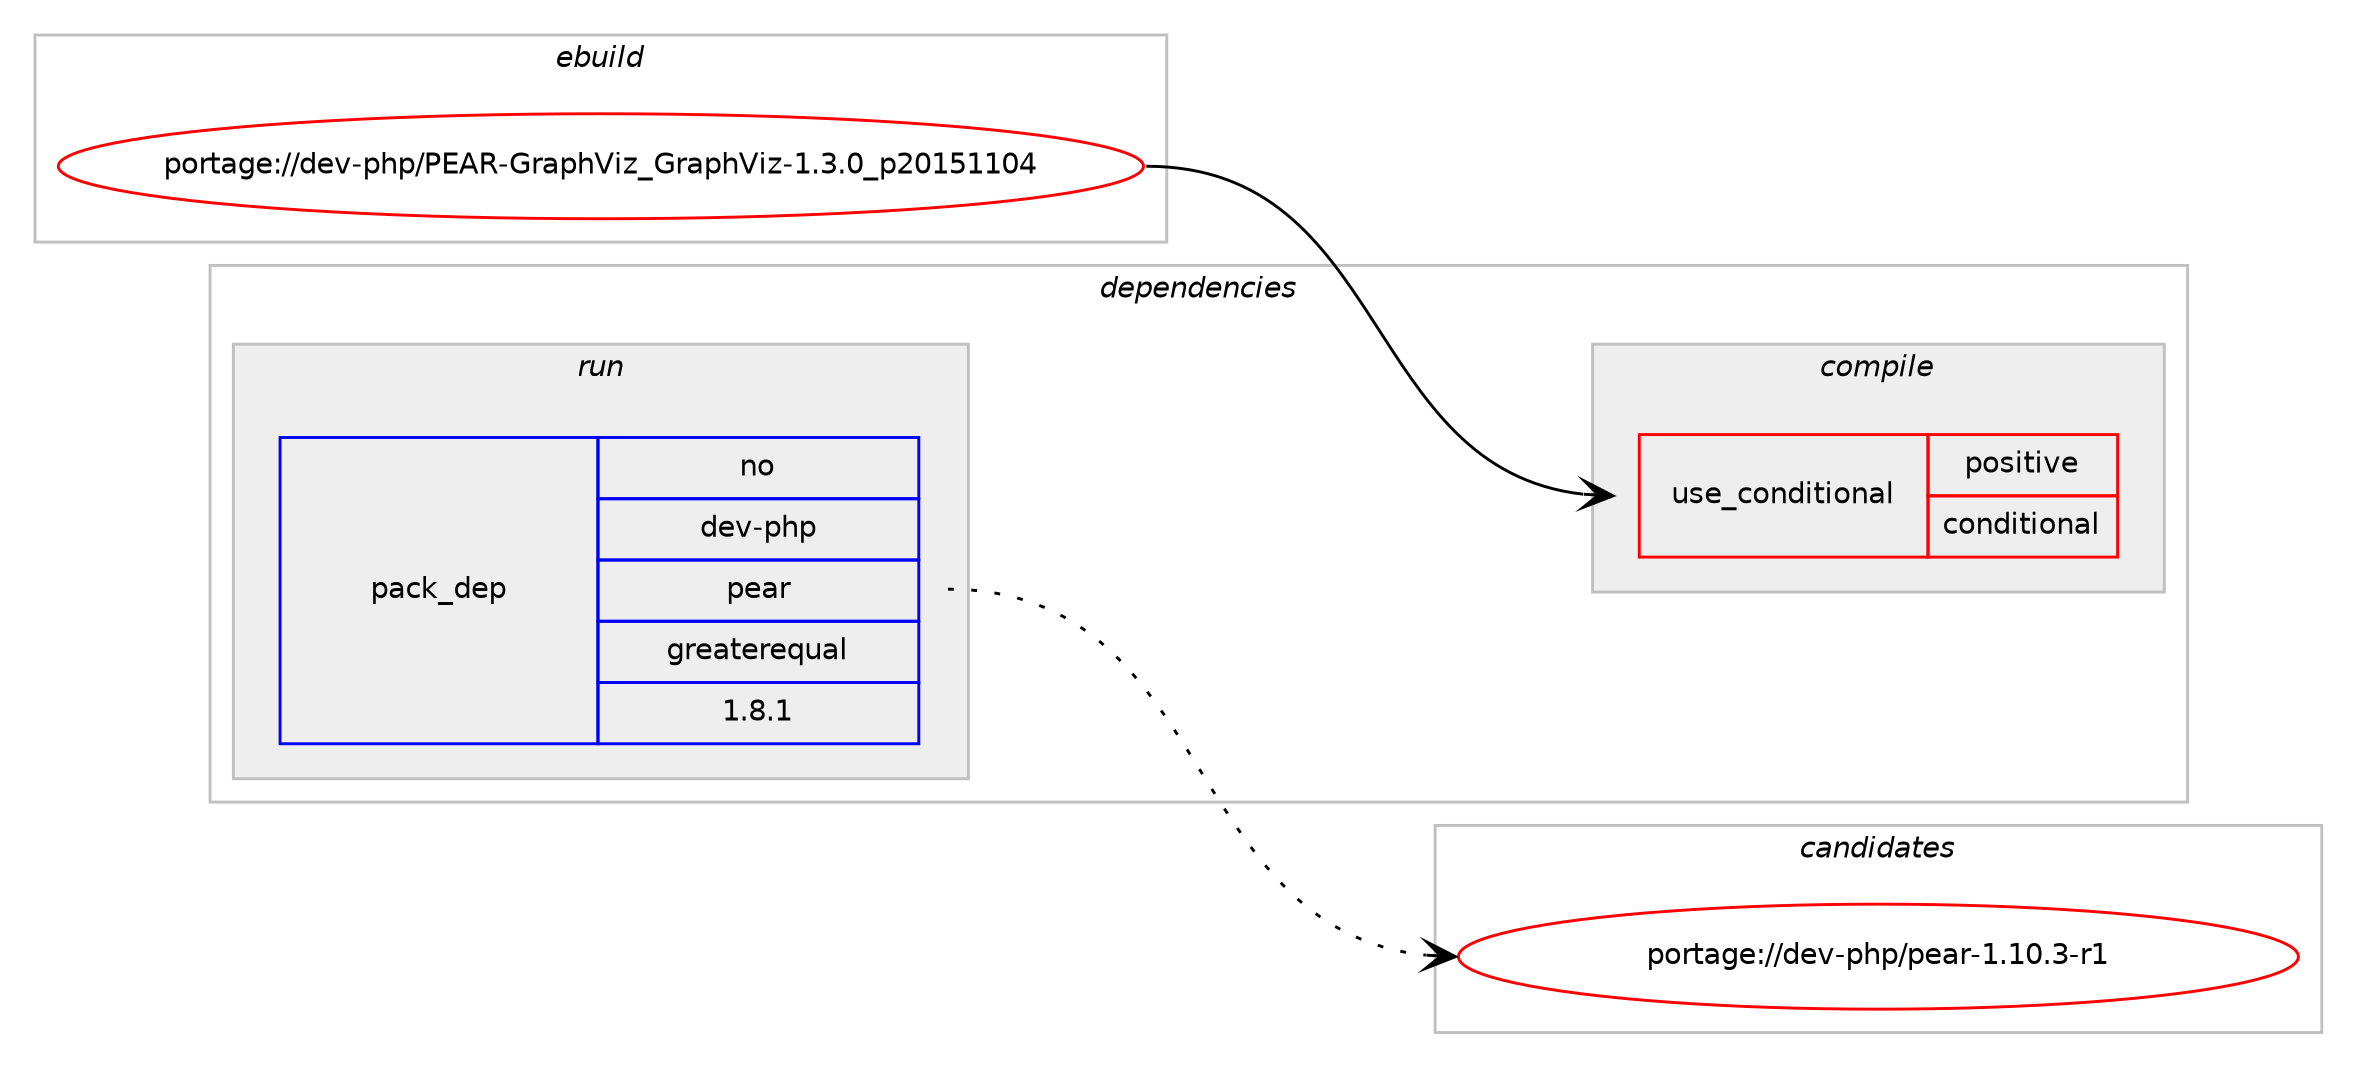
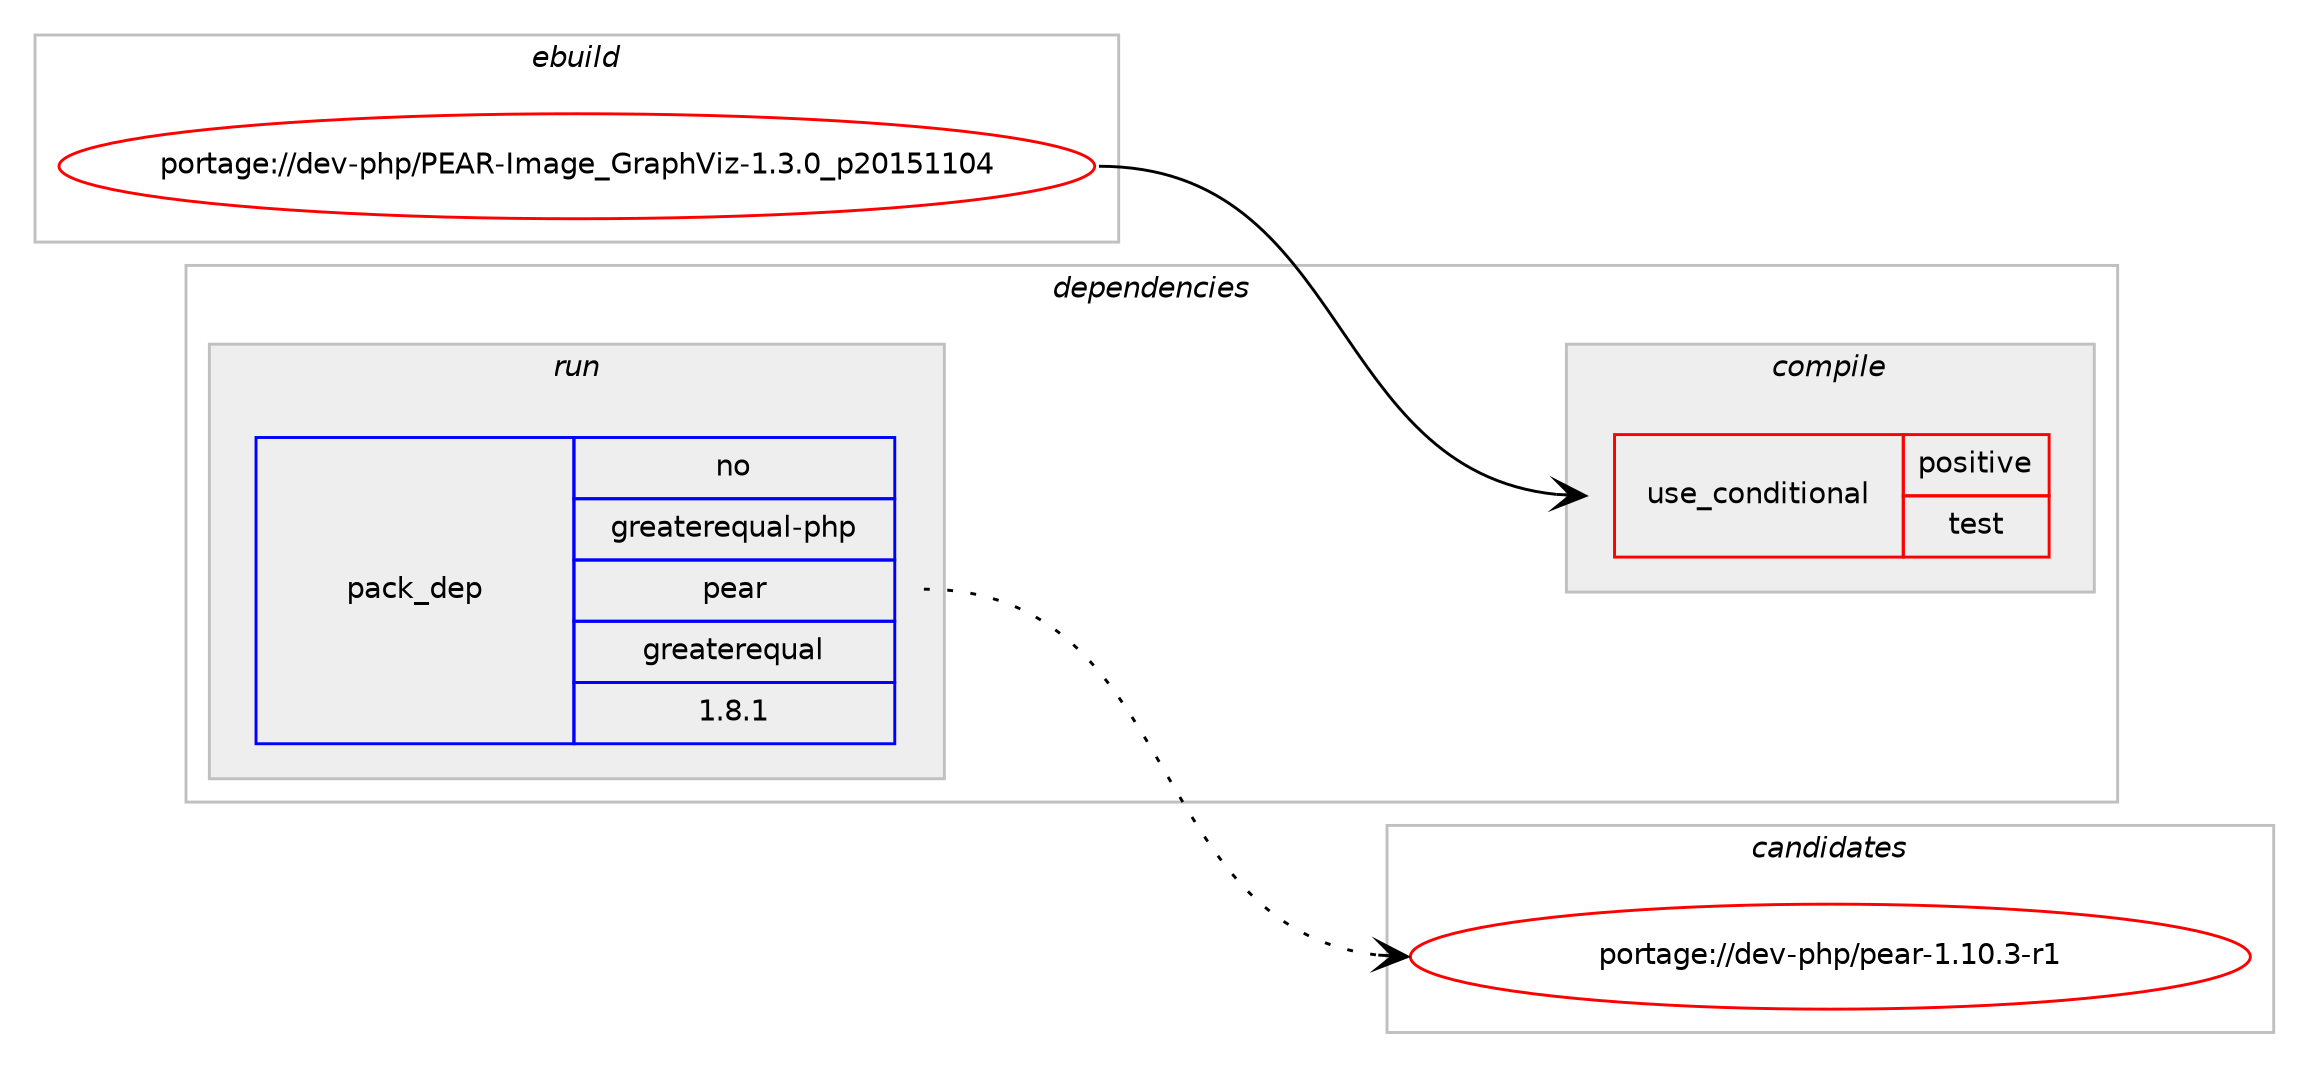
(601, 166) -> (577, 166)
(2023, 525) -> (1976, 525)
(758, 528) -> (734, 528)
